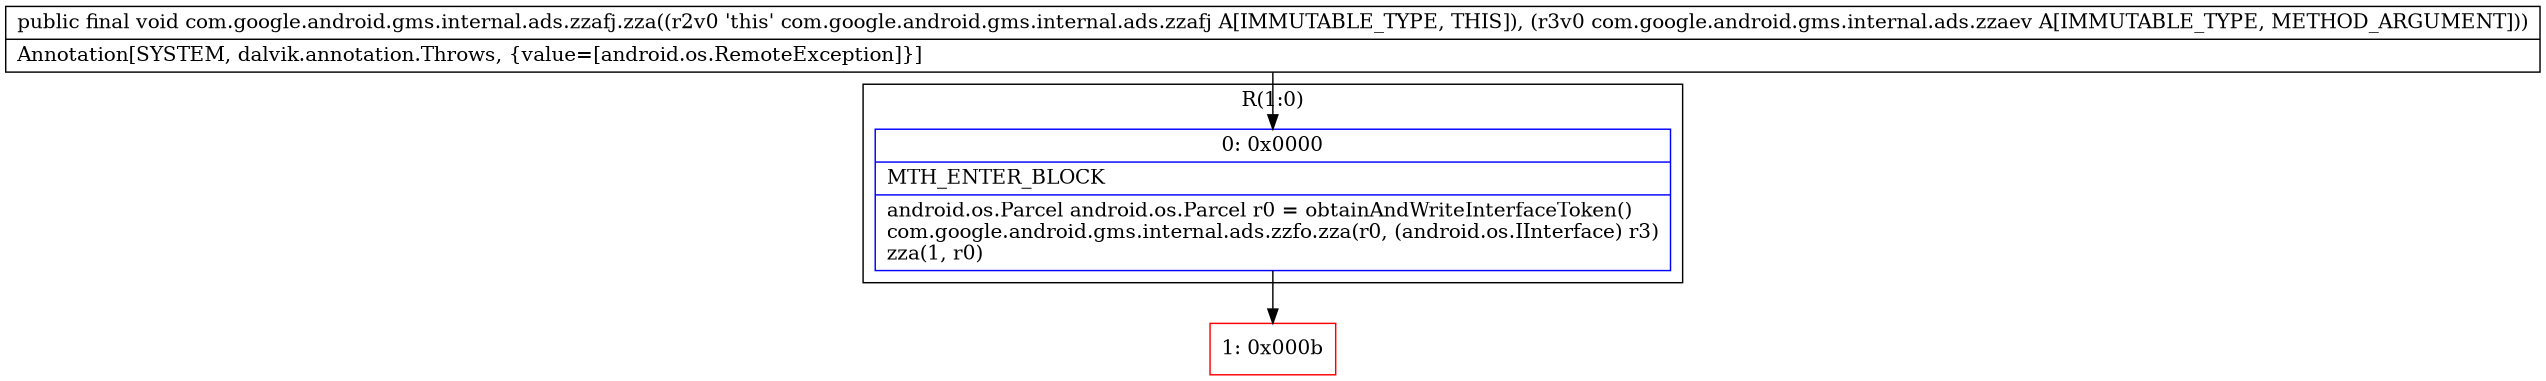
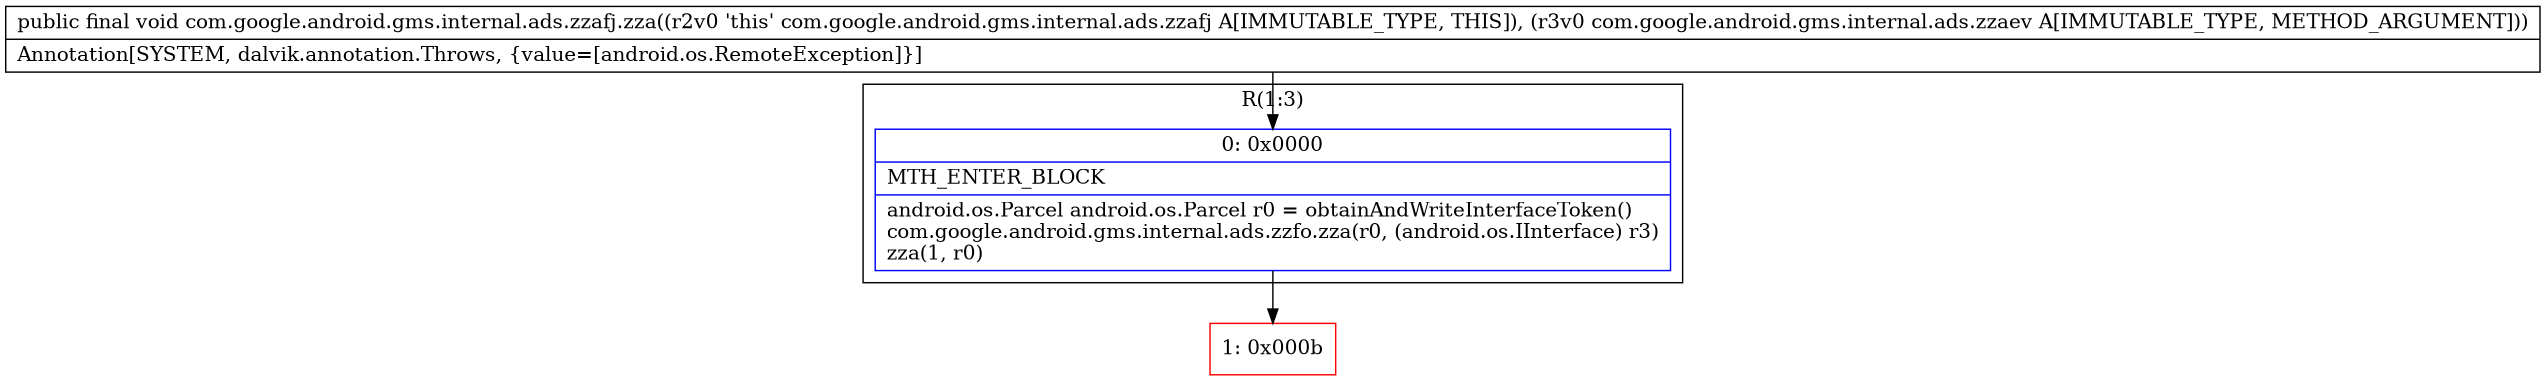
(1273, 101) -> (1273, 101)
